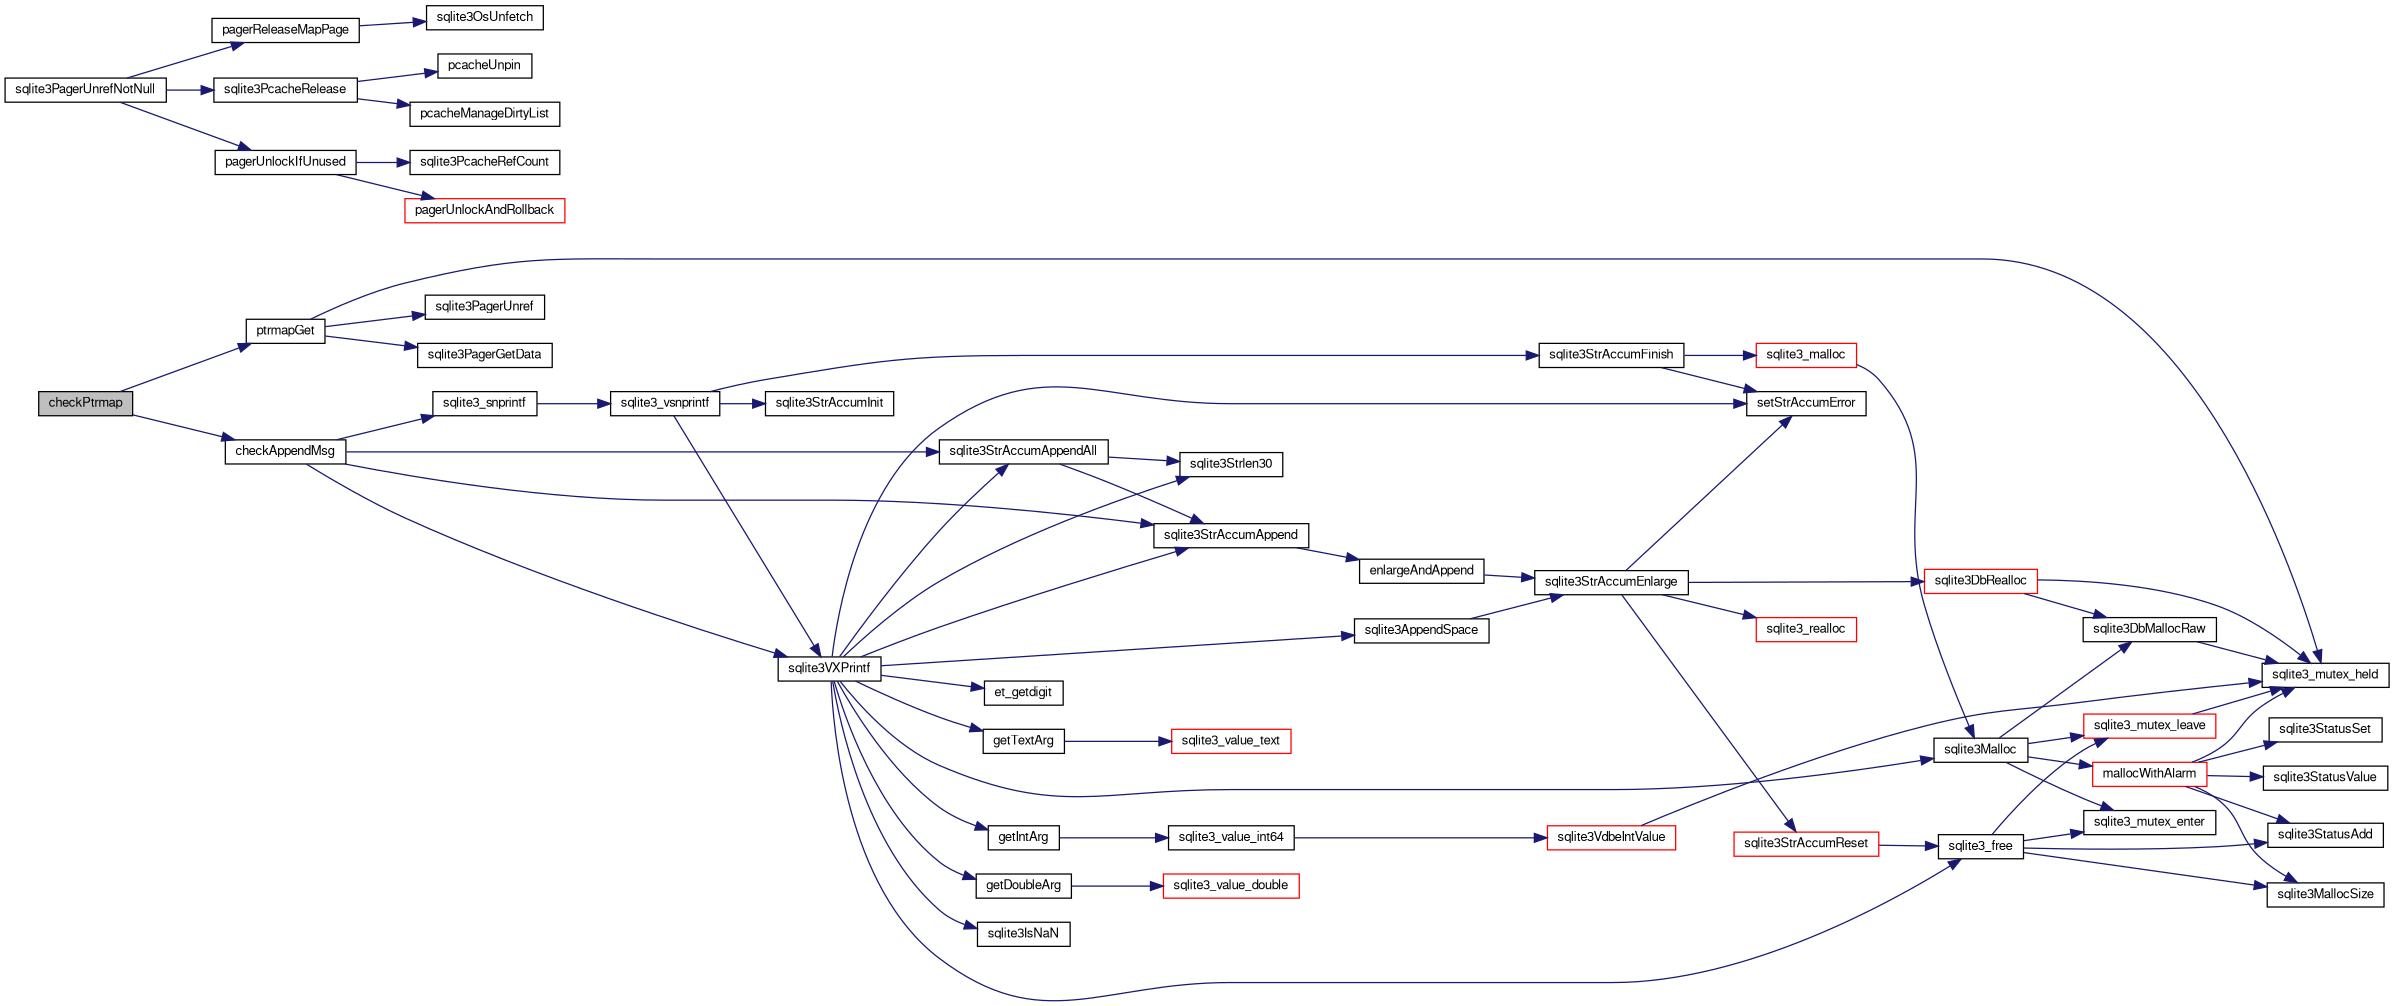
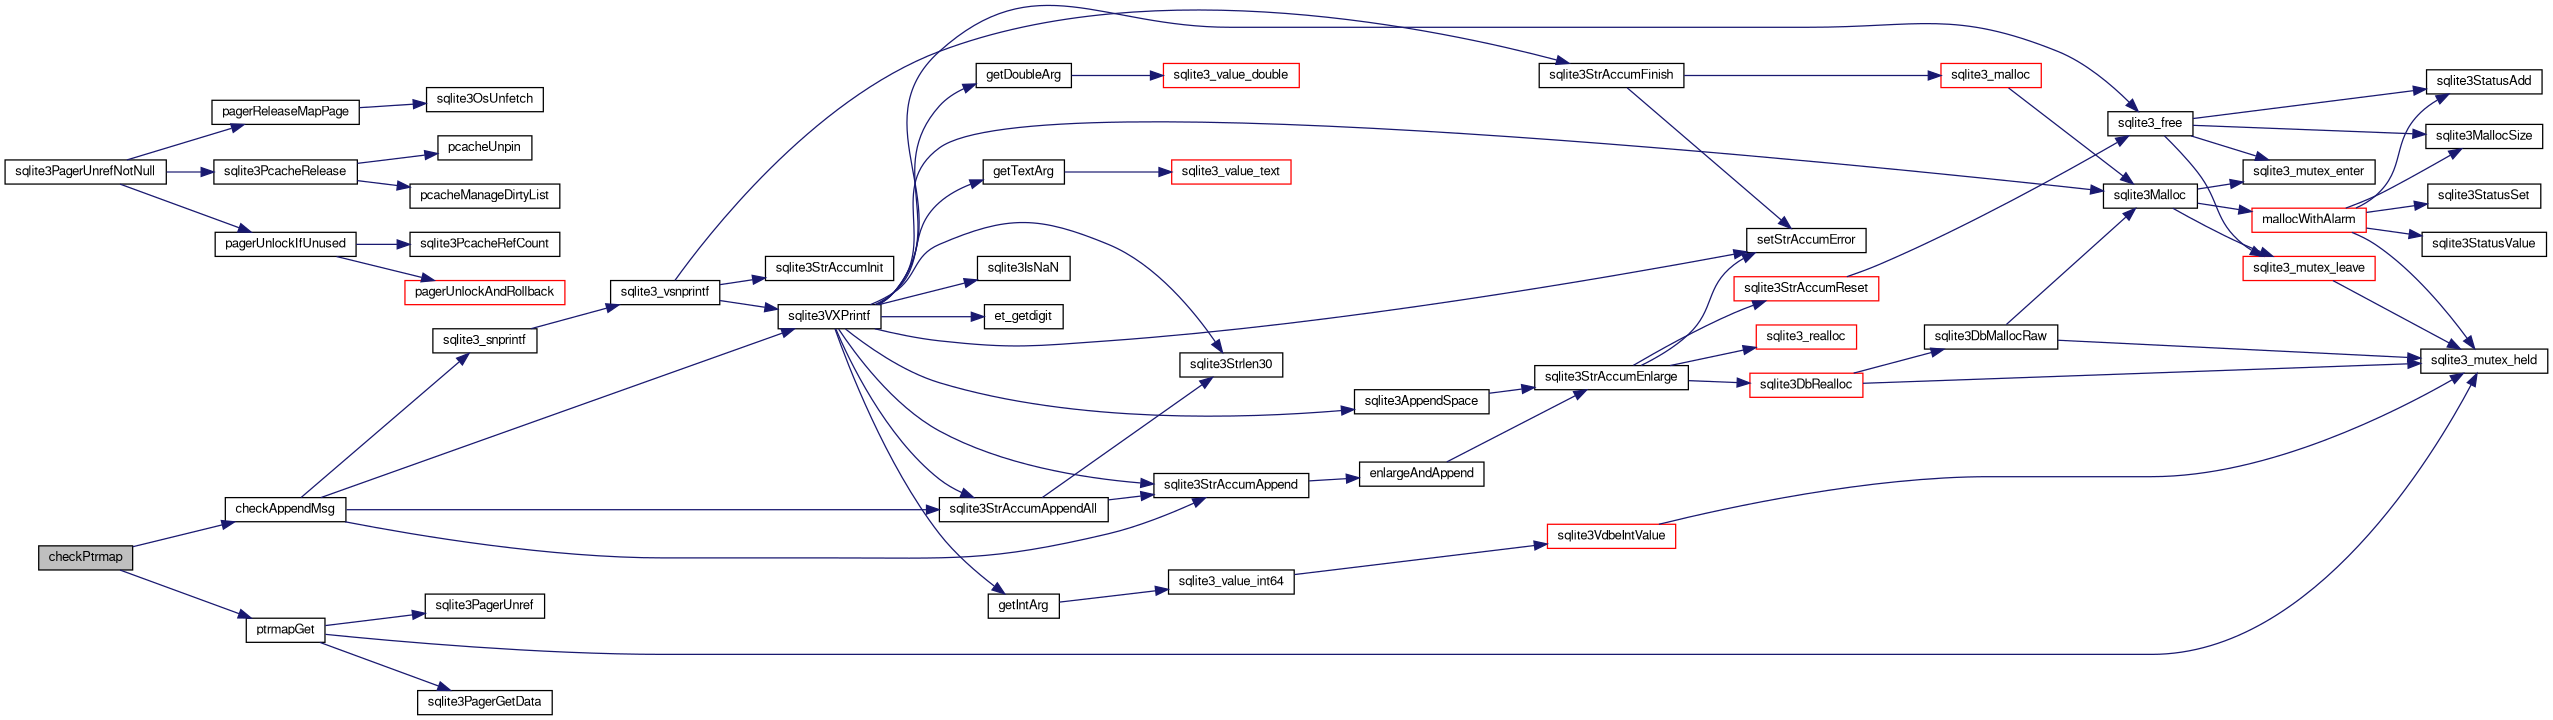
(2060, 694) -> (2066, 271)
